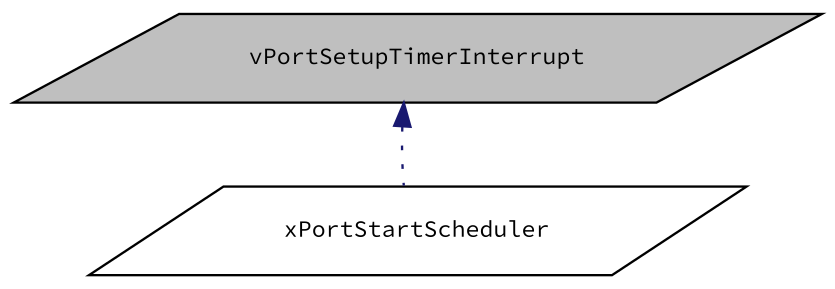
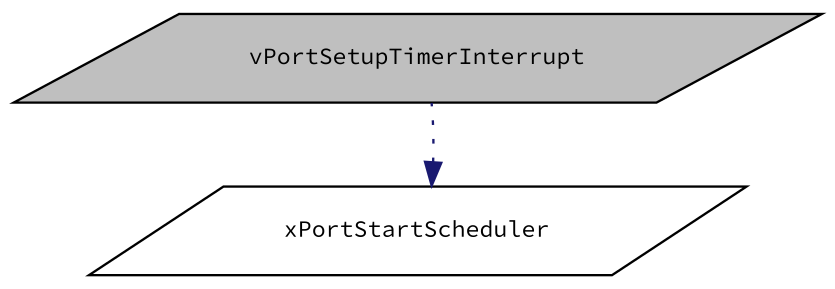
(402, 156) -> (433, 133)
